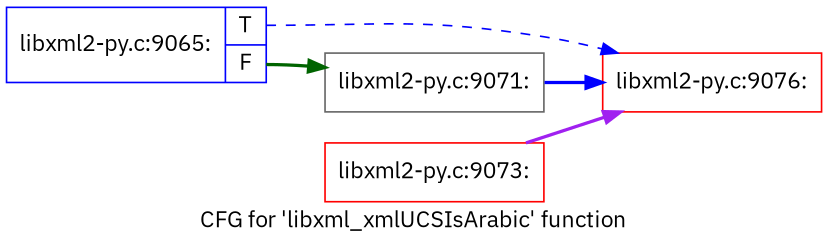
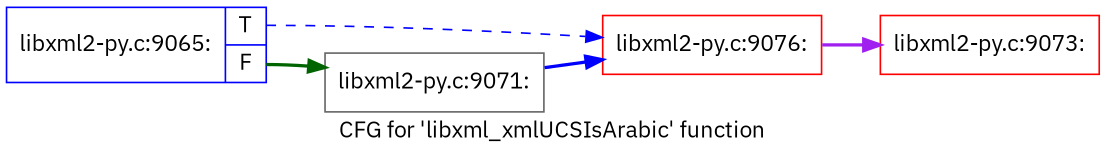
(565, 130) -> (843, 45)
